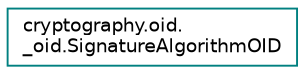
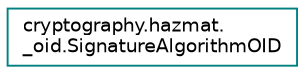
(152, 37) -> (152, 37)
